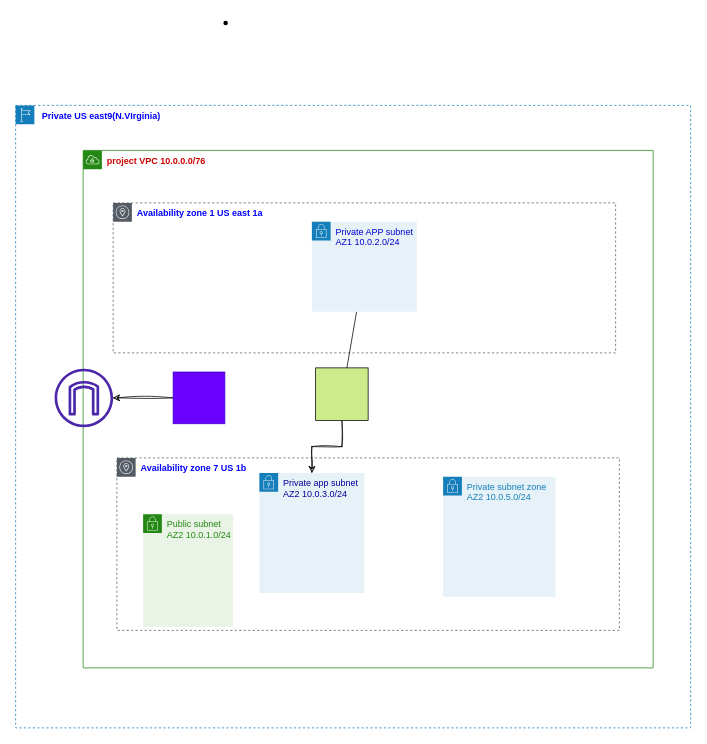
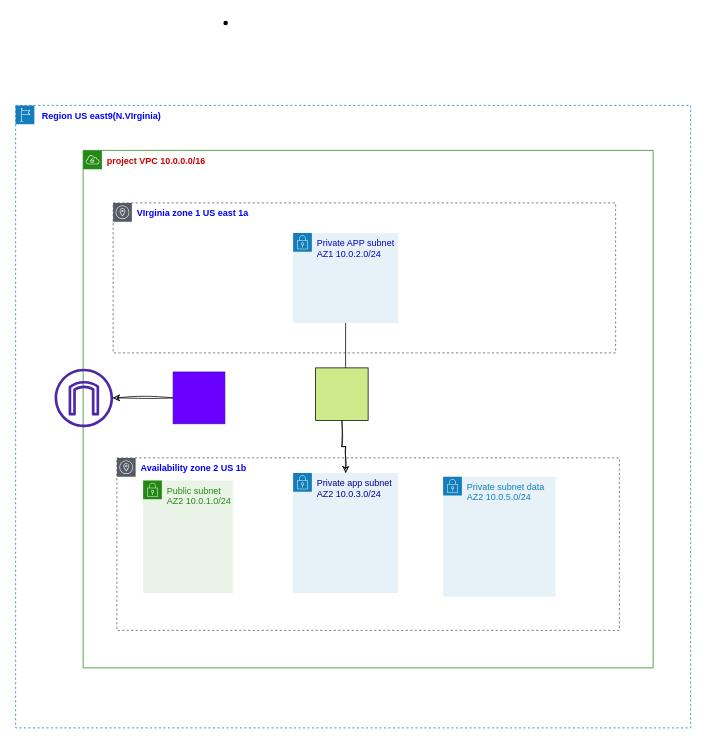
(103, 116) -> (100, 116)
(159, 161) -> (159, 161)
(201, 214) -> (194, 214)
(364, 267) -> (345, 278)
(193, 469) -> (193, 469)
(511, 493) -> (511, 493)
(312, 533) -> (345, 533)
(188, 570) -> (188, 537)
